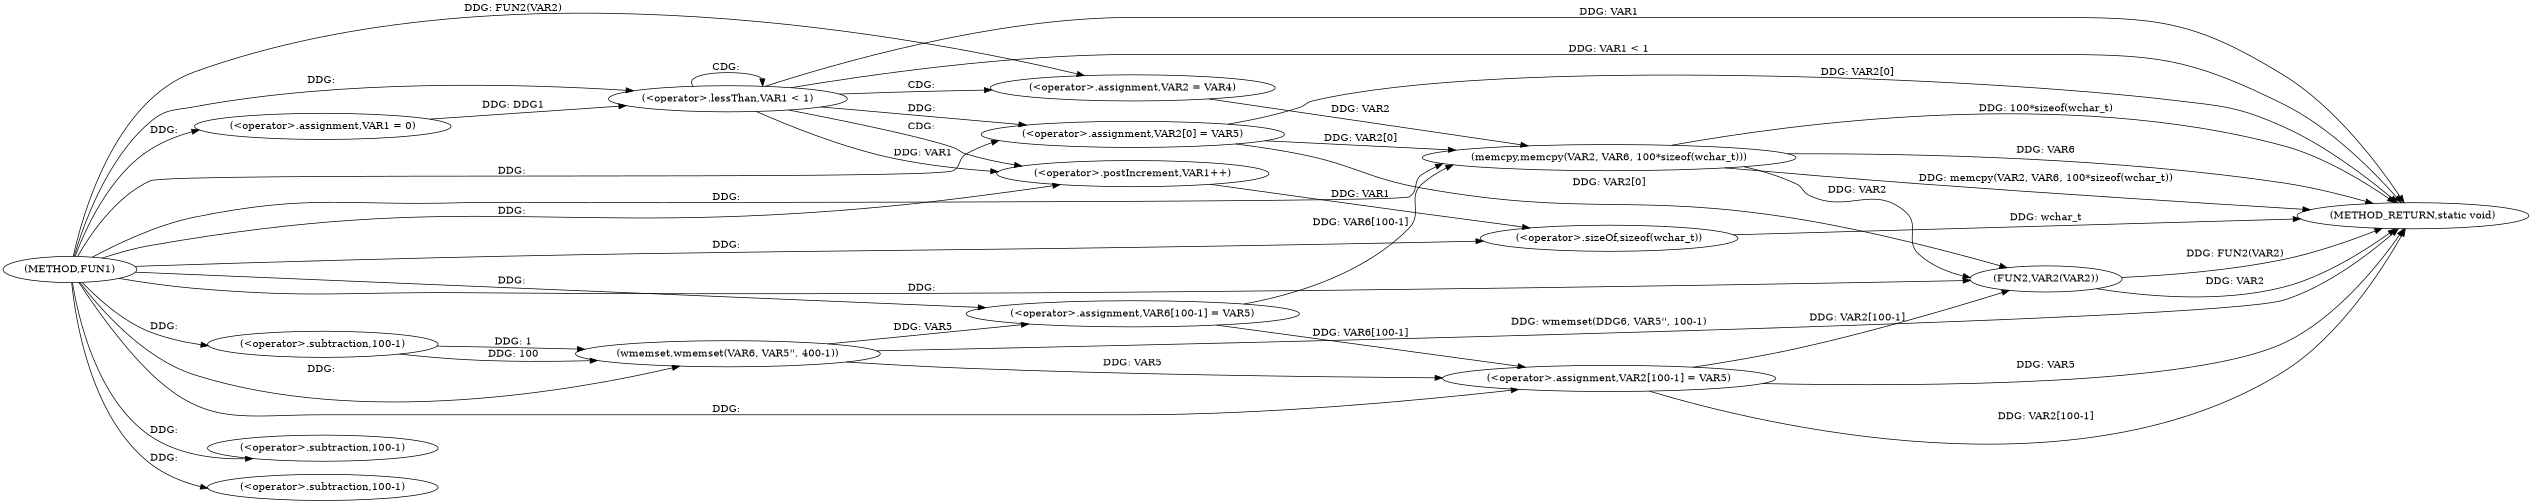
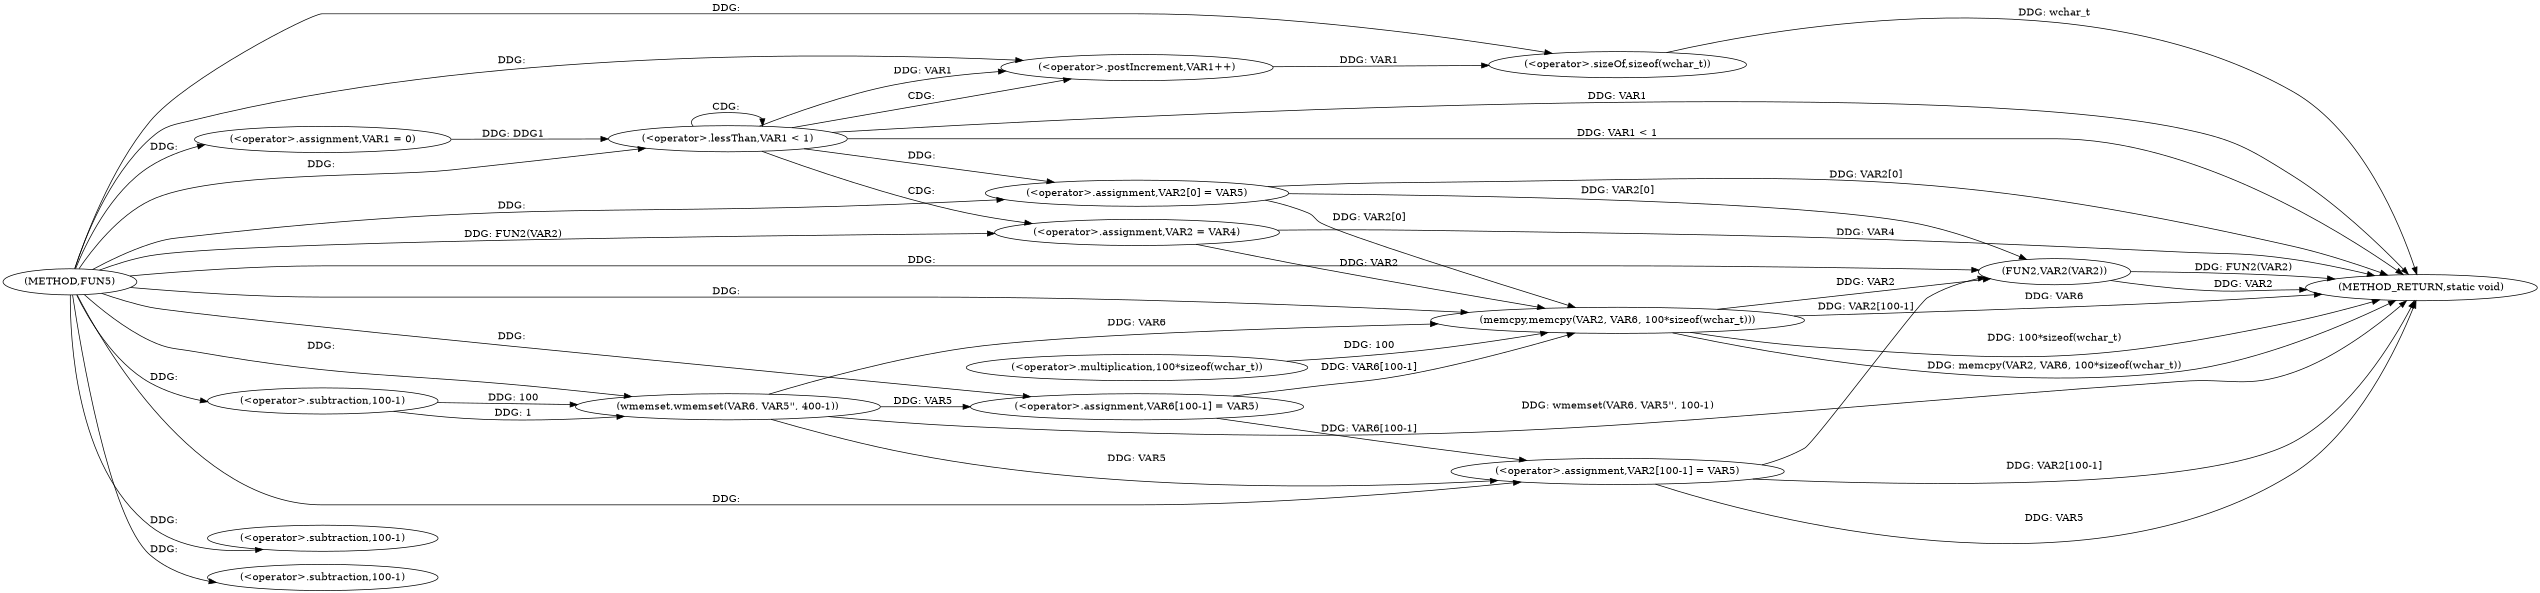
none -> (1823, 238)
(70, 269) -> (70, 282)
(1609, 322) -> (1618, 406)
none -> (1097, 337)
none -> (1137, 368)
